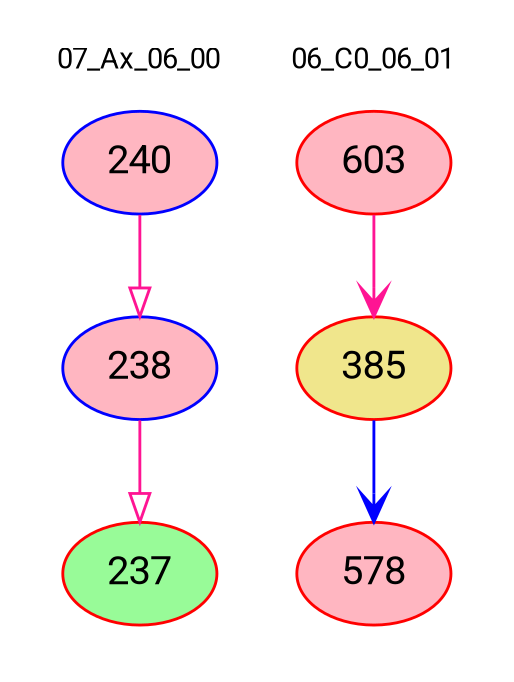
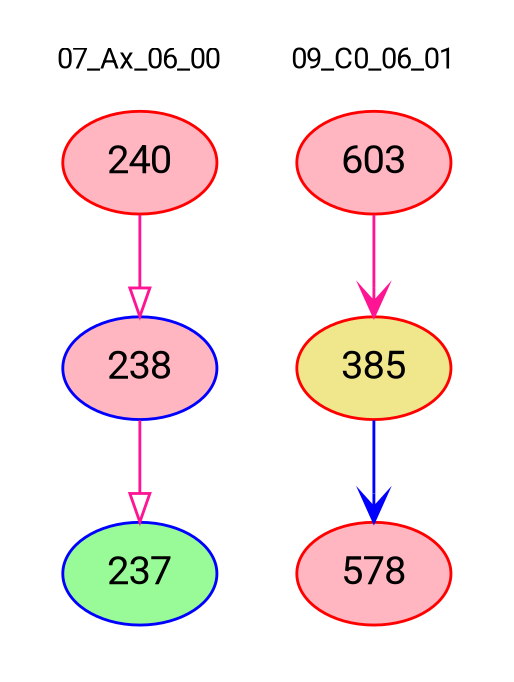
(374, 61) -> (374, 61)
(140, 163) -> (140, 163)
(140, 574) -> (140, 574)
